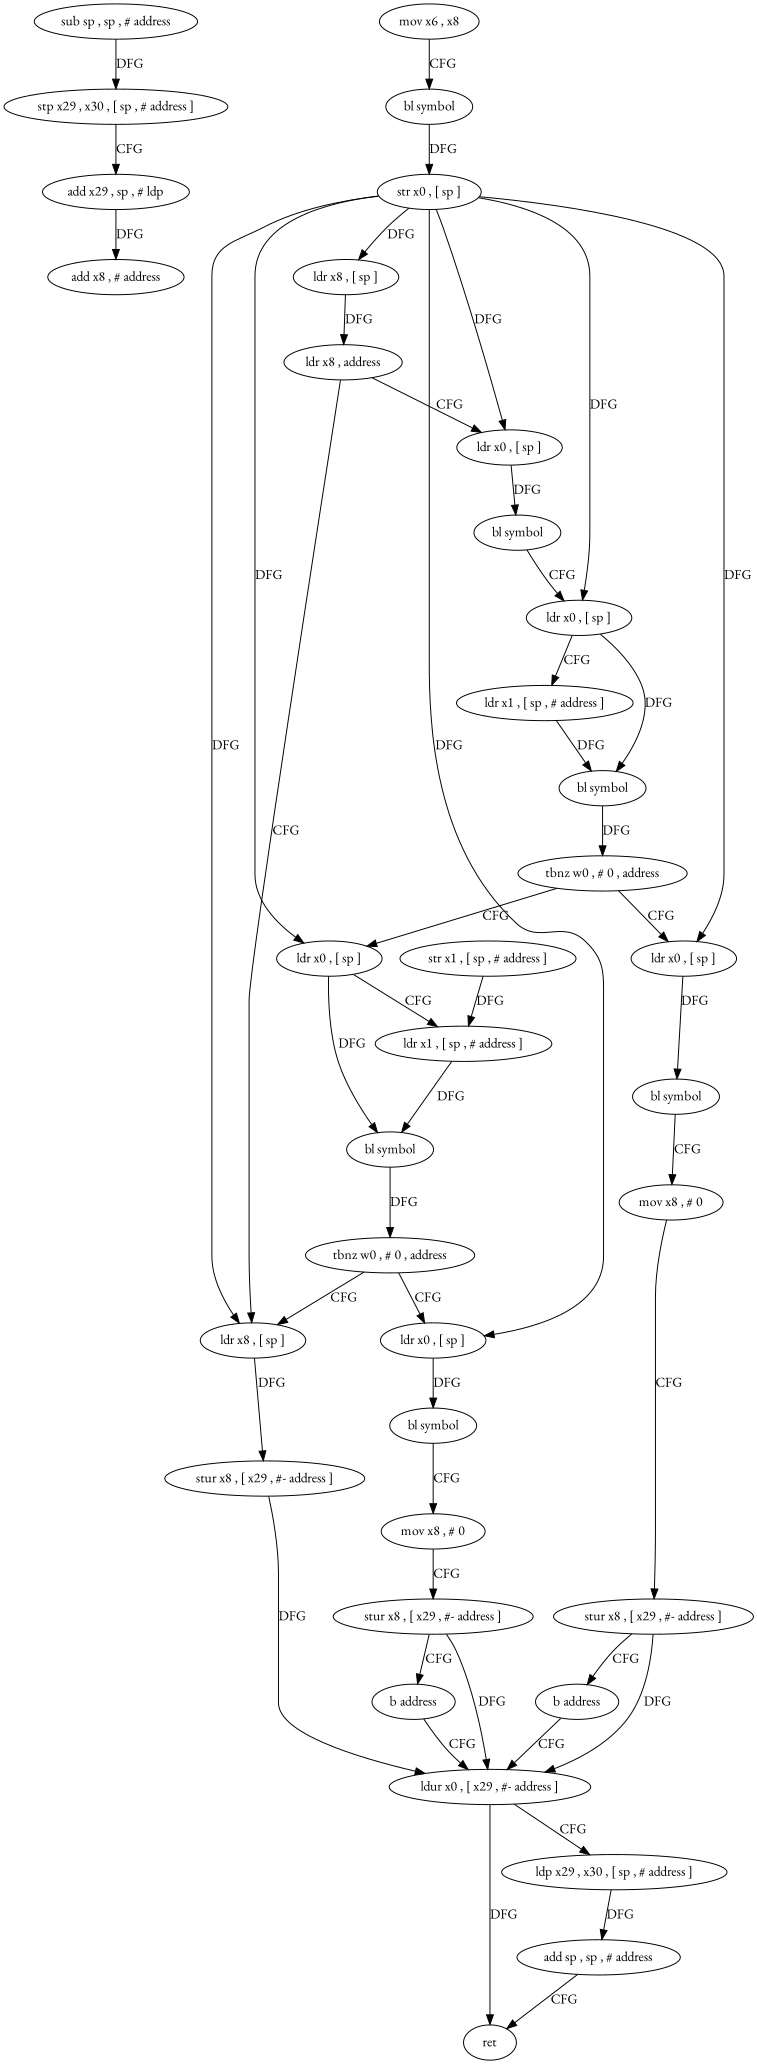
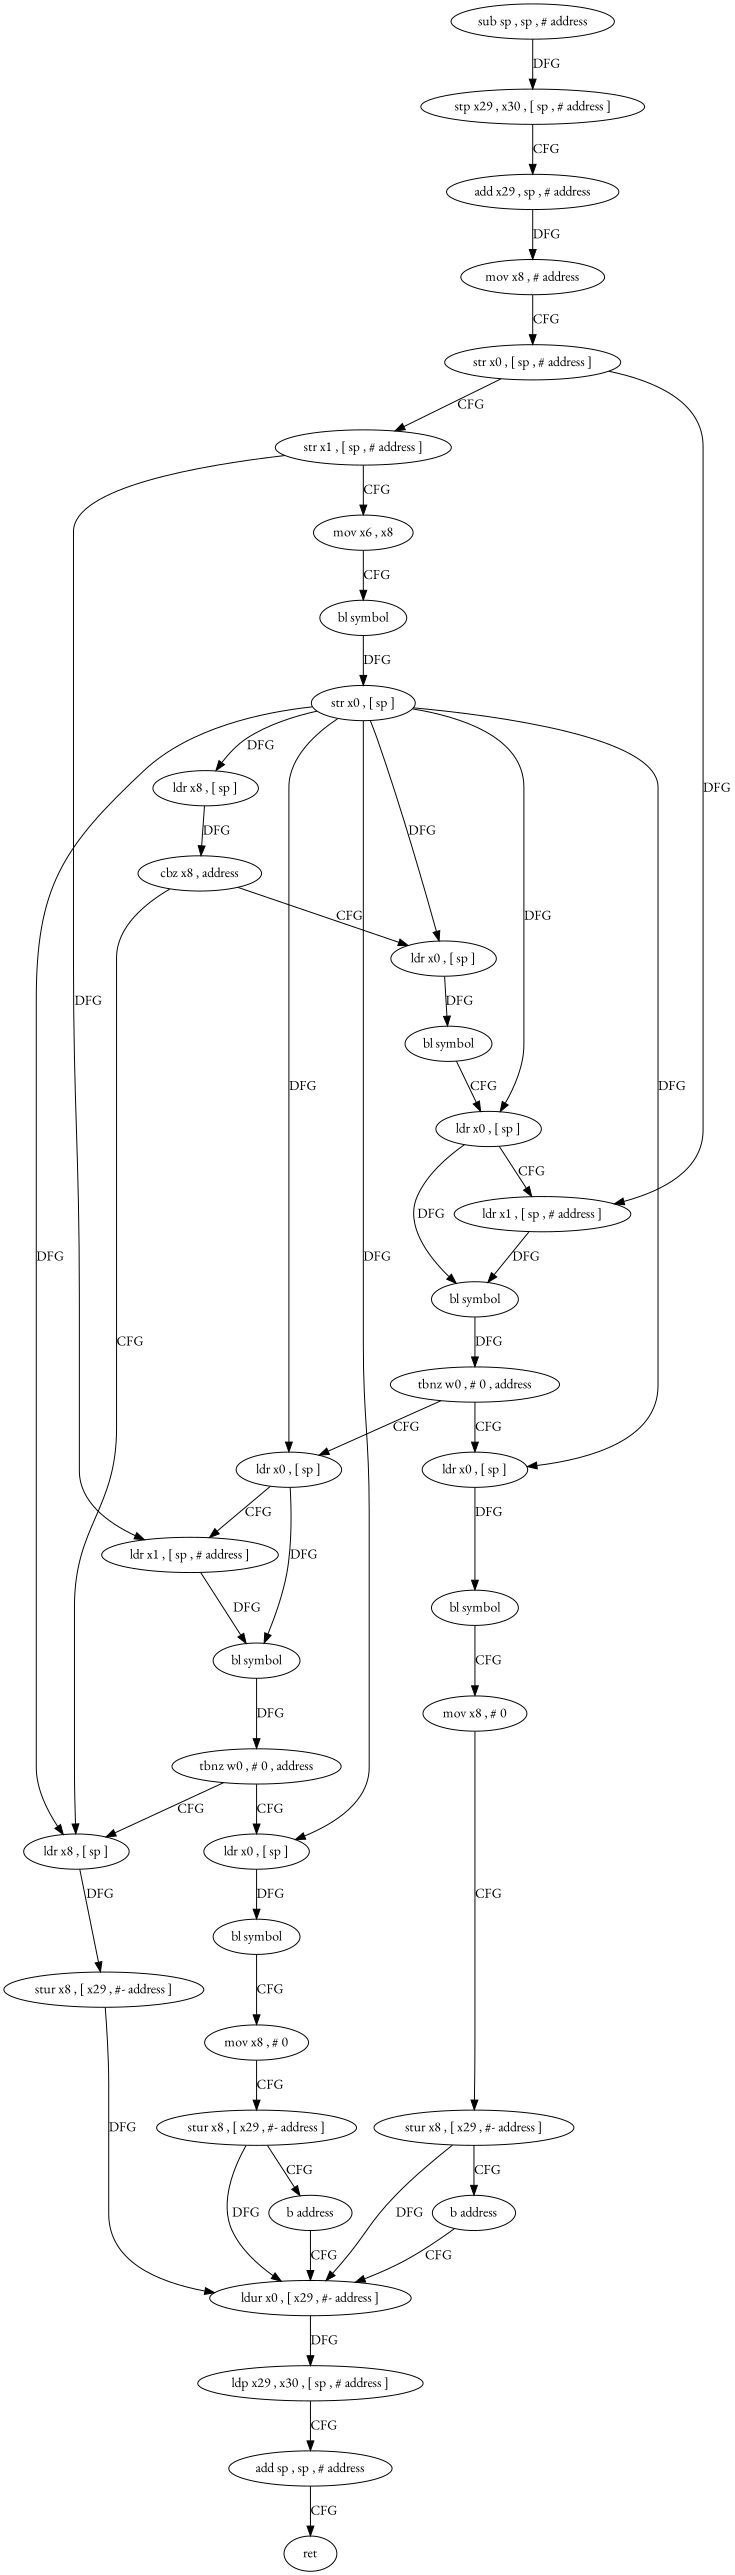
(116, 192) -> (533, 192)
(116, 277) -> (533, 277)
(343, 362) -> (200, 873)
none -> (533, 362)
none -> (363, 485)
(573, 1830) -> (325, 2341)
(490, 1910) -> none
(621, 1915) -> (324, 2426)
